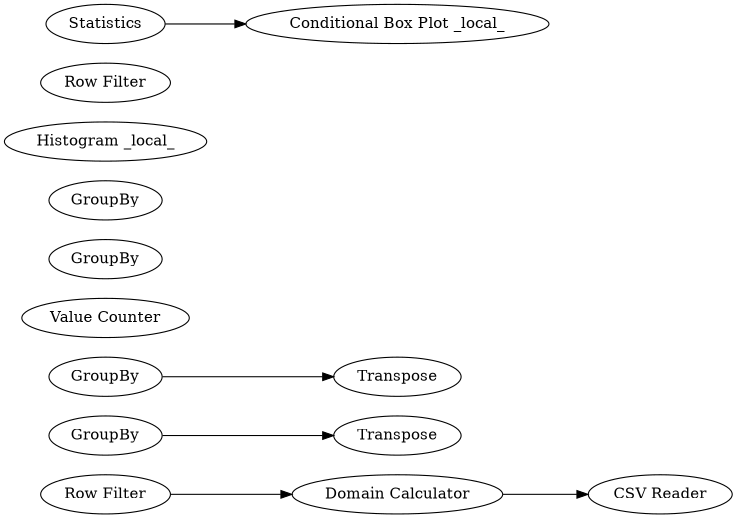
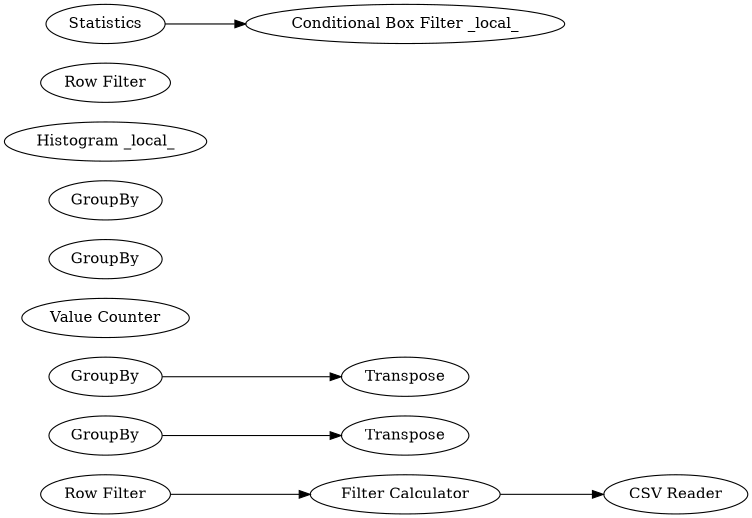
(397, 24) -> (405, 24)
(397, 494) -> (405, 494)
